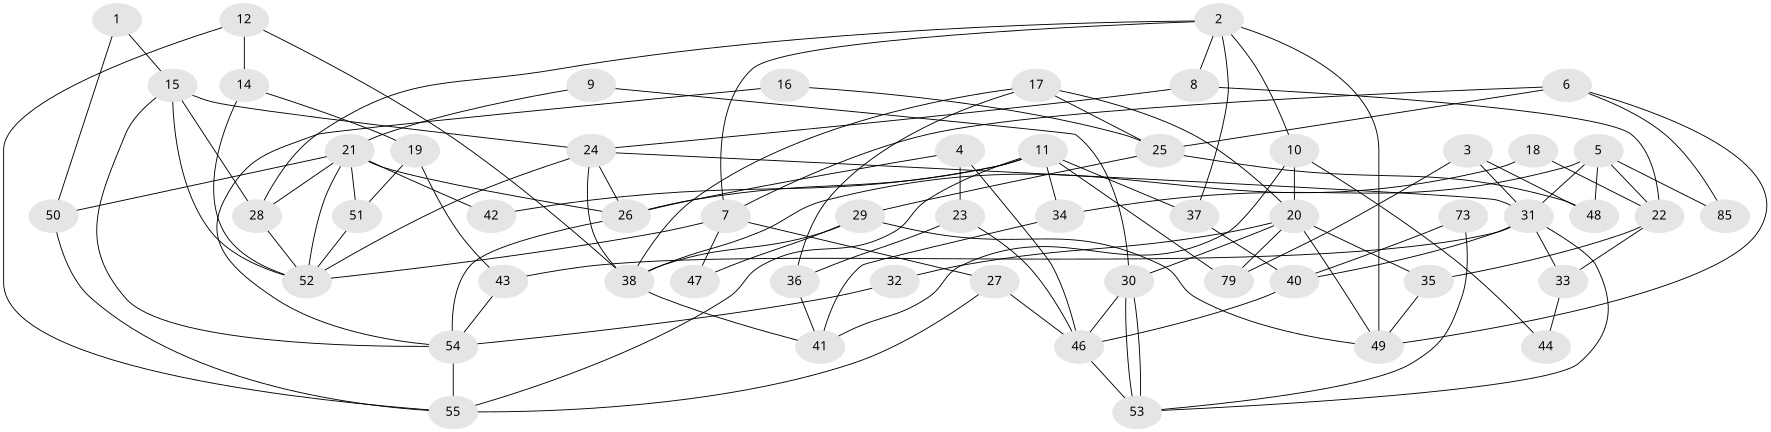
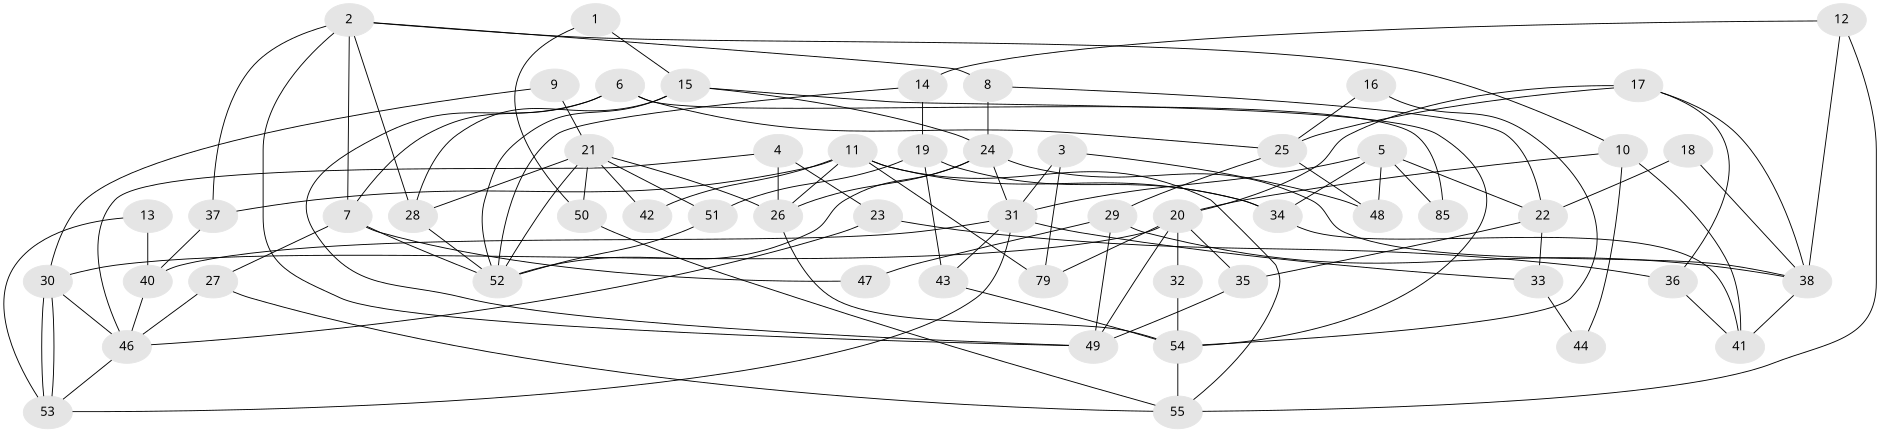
none -> (1100, 185)
(1463, 216) -> (148, 216)
